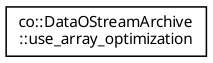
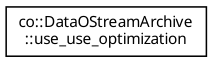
(106, 32) -> (106, 32)
